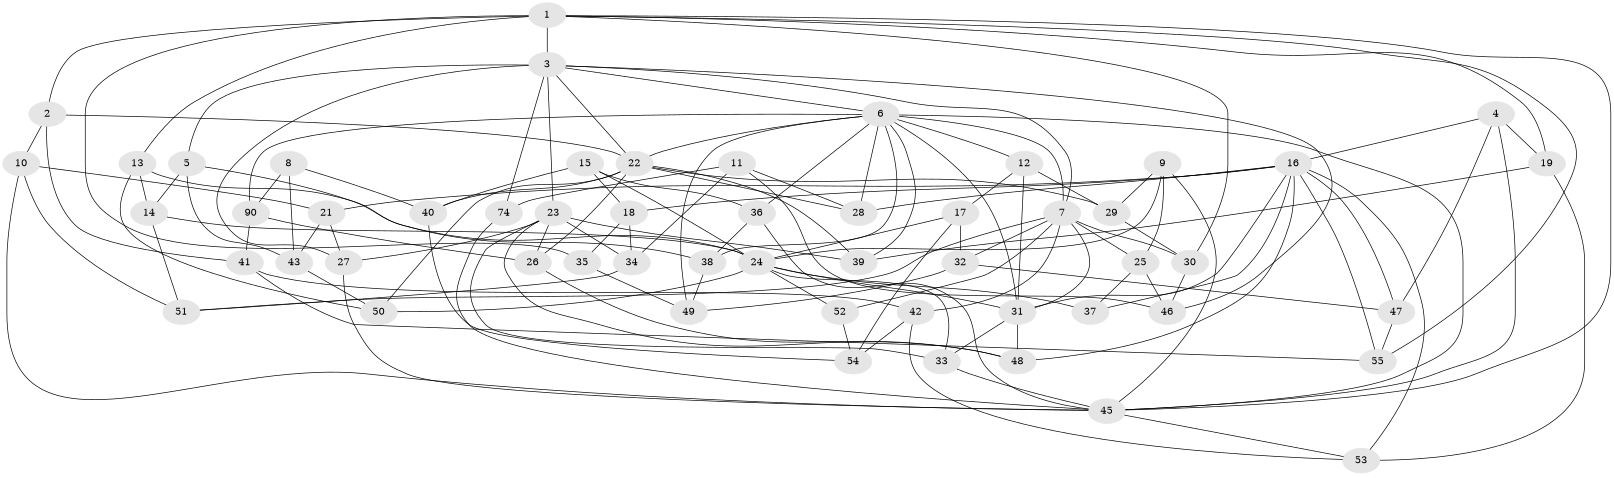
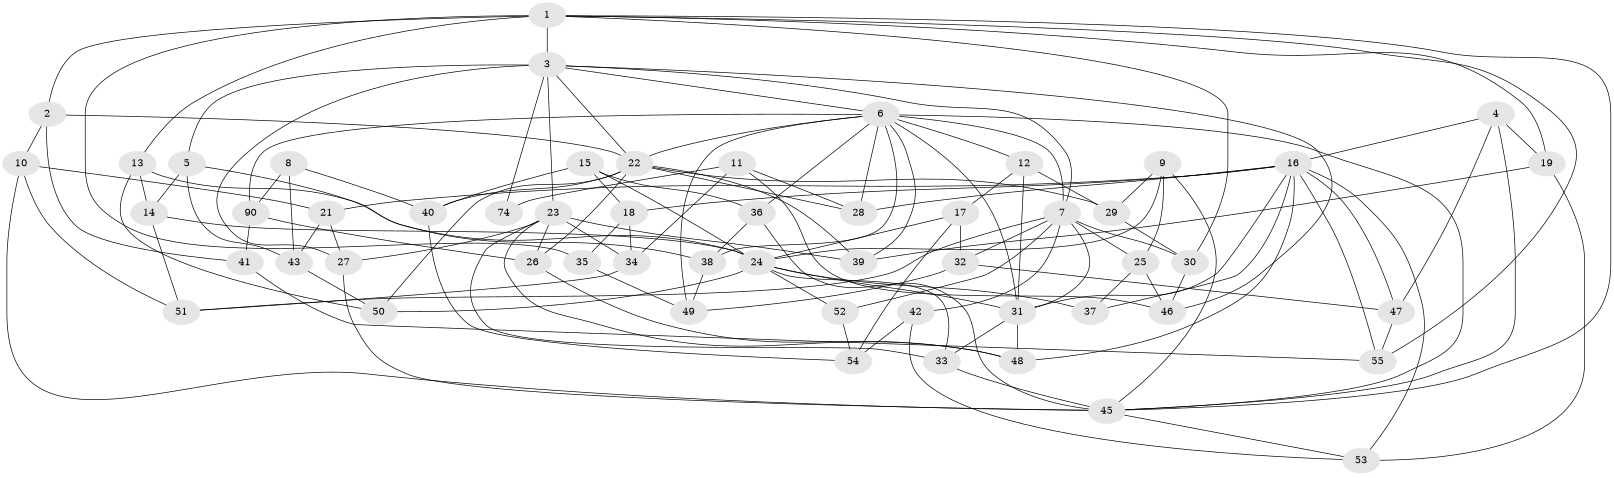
(530, 292) -> none
(718, 378) -> none
